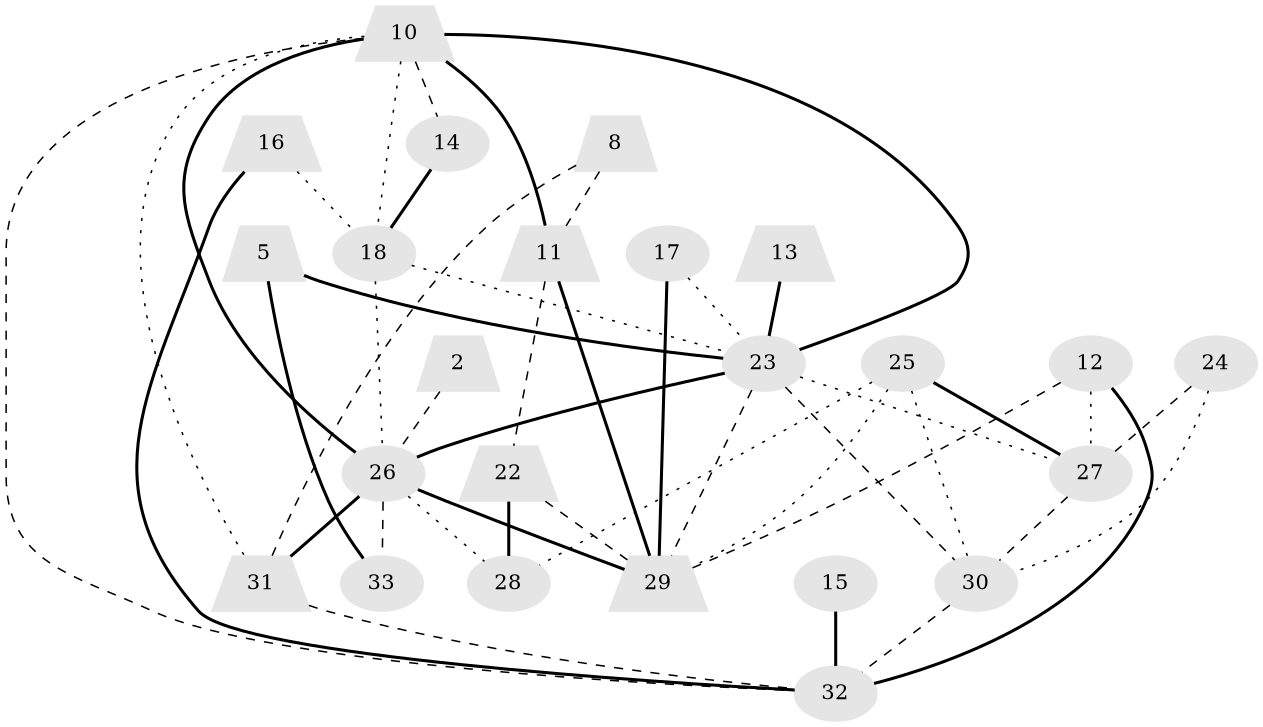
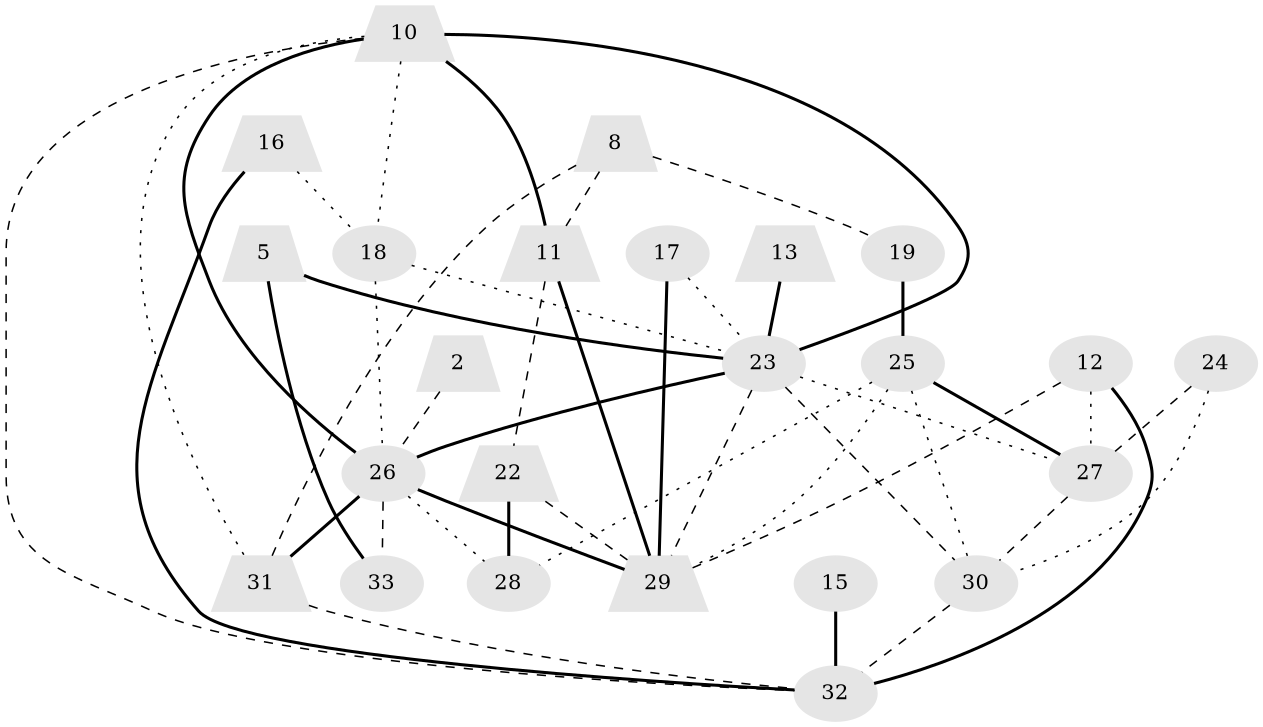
(448, 144) -> none
none -> (903, 254)
